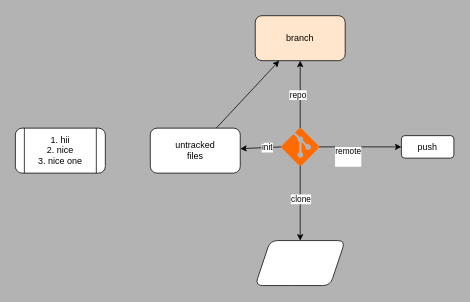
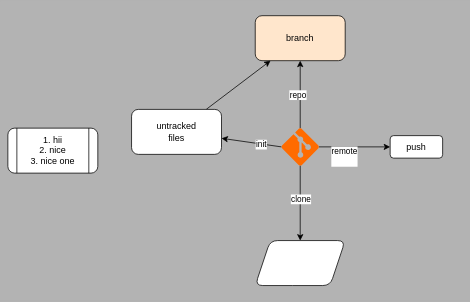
(428, 147) -> (417, 147)
(60, 150) -> (53, 150)
(195, 150) -> (177, 132)
